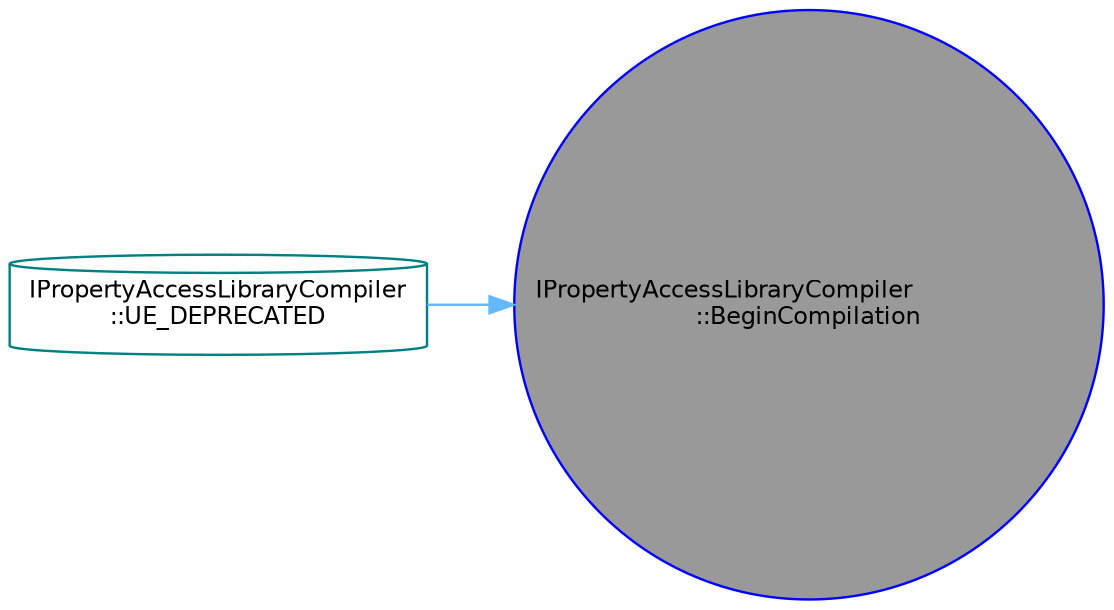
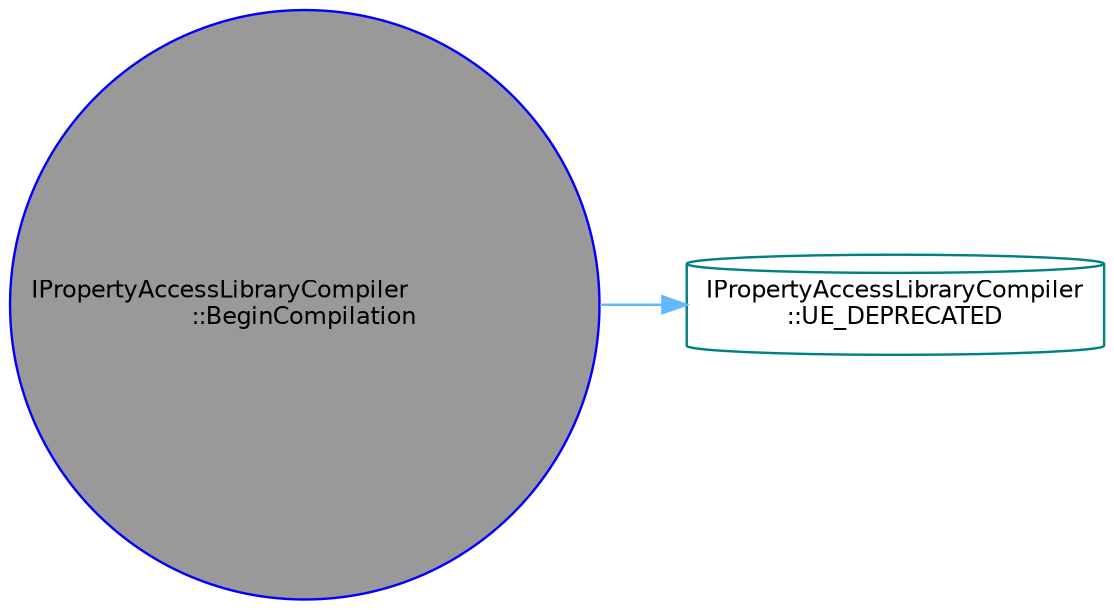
(458, 305) -> (631, 305)
